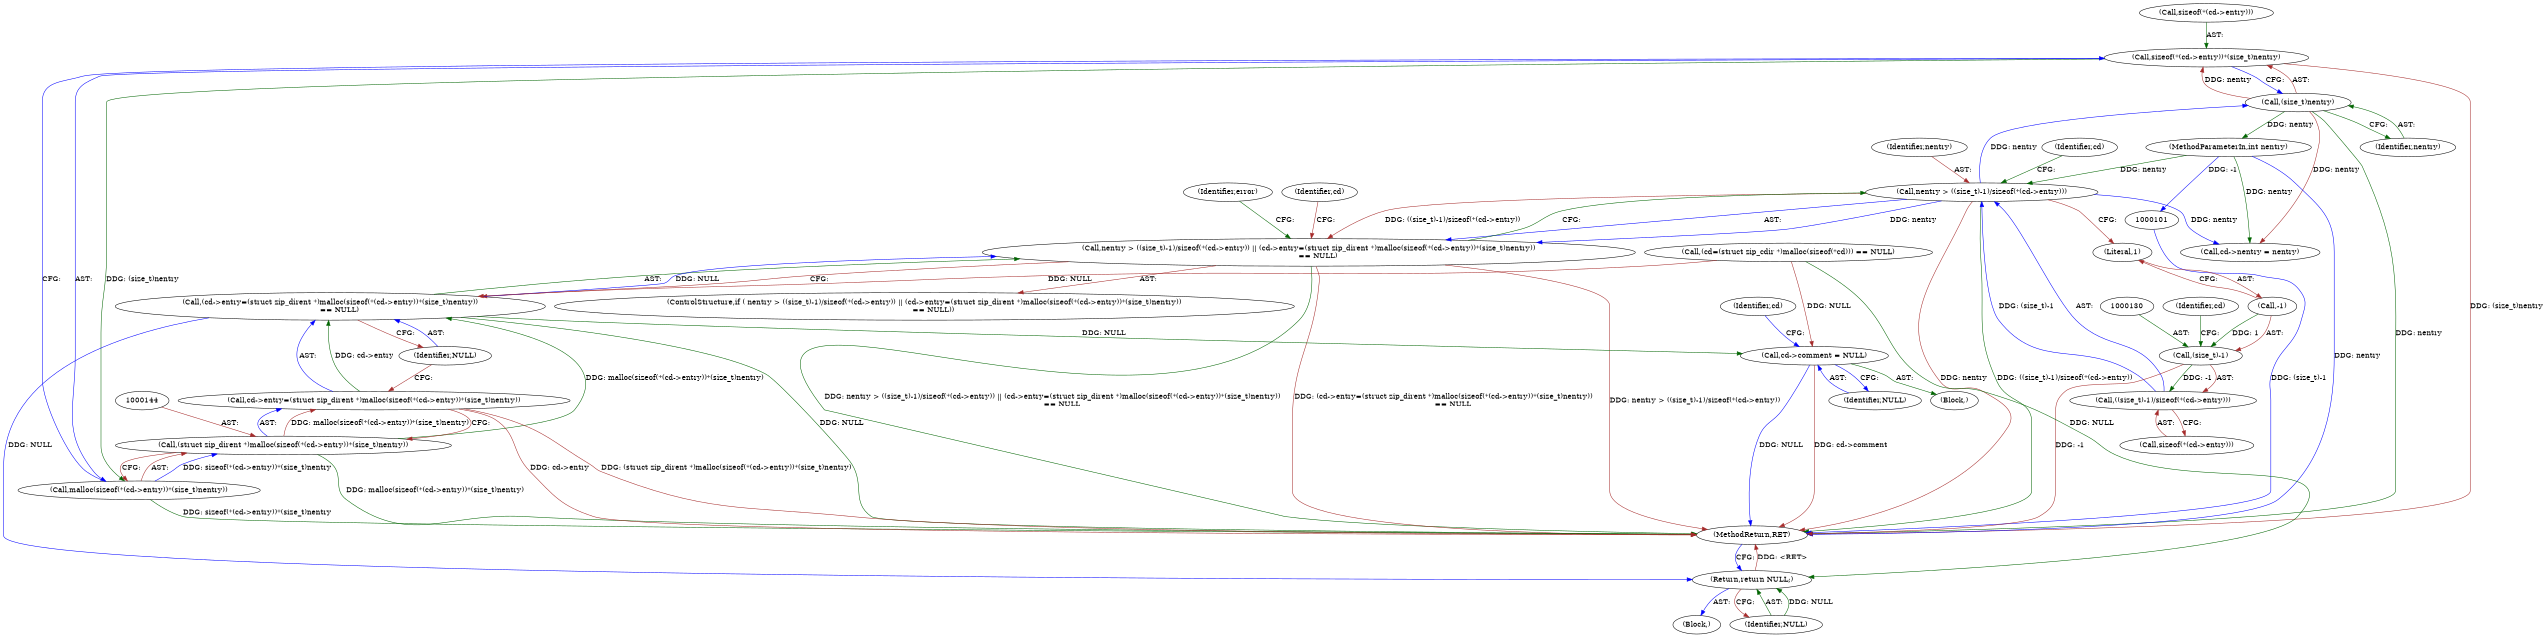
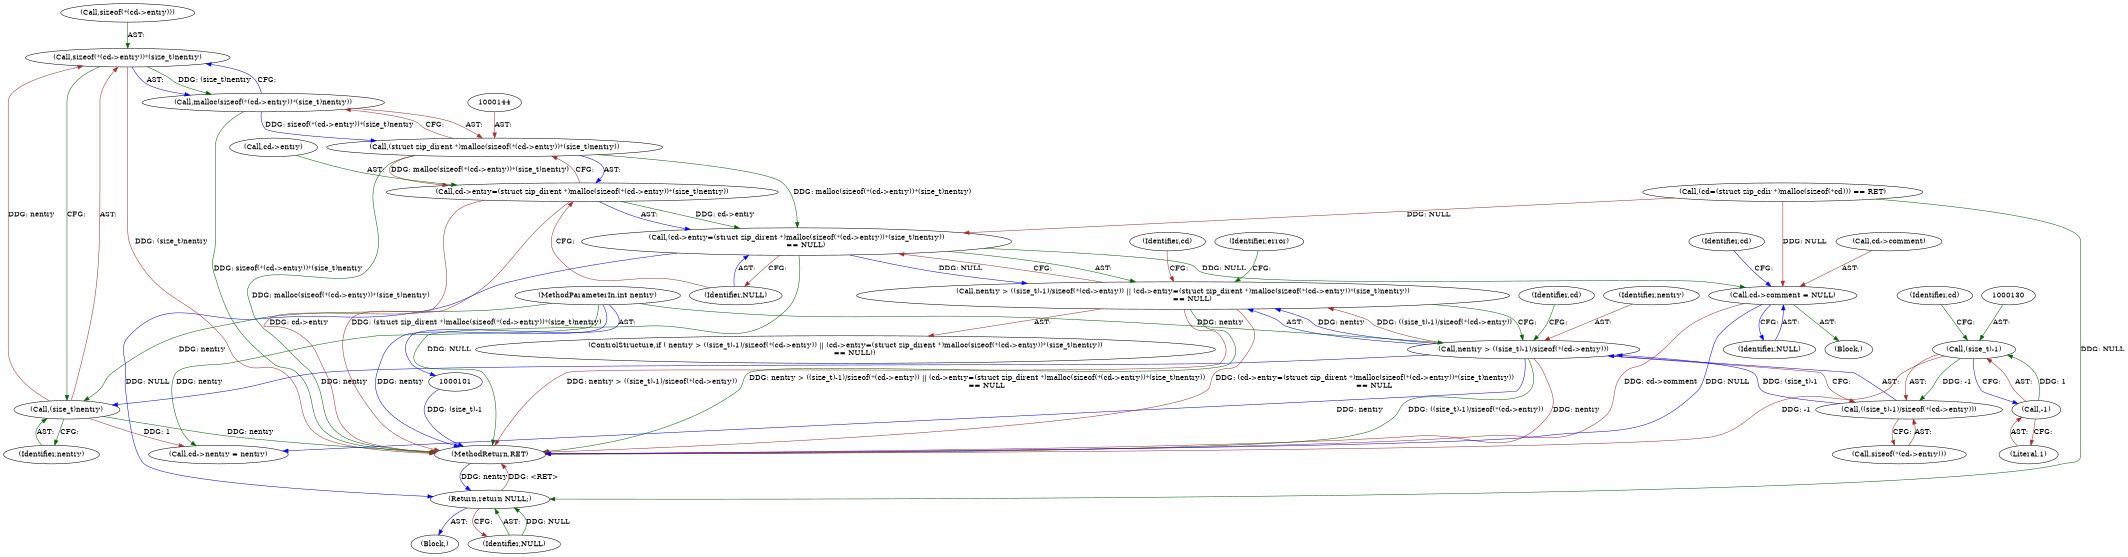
(2256, 77) -> (67, 223)
(2266, 123) -> (224, 325)
none -> (274, 147)
(2223, 170) -> (629, 323)
(2337, 170) -> (157, 432)
(2083, 214) -> (1735, 365)
none -> (1889, 242)
(1789, 252) -> (1783, 192)
none -> (1982, 391)
(1747, 558) -> (485, 477)
